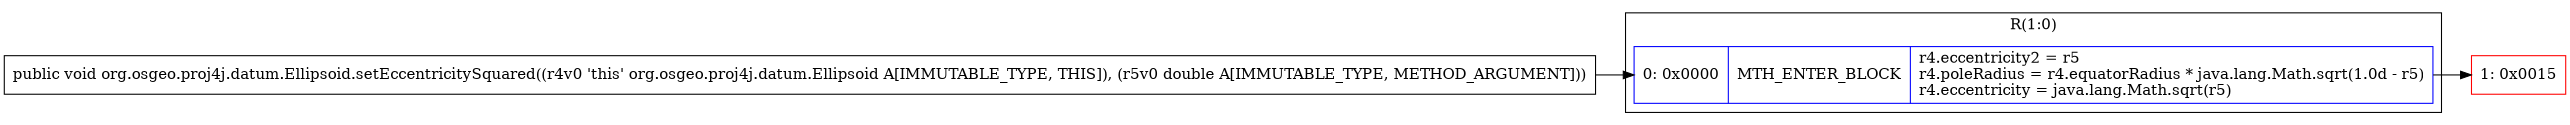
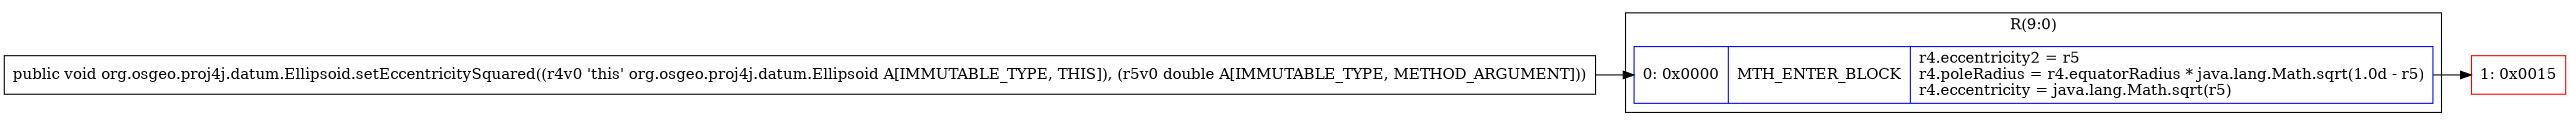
(2034, 25) -> (2034, 25)
